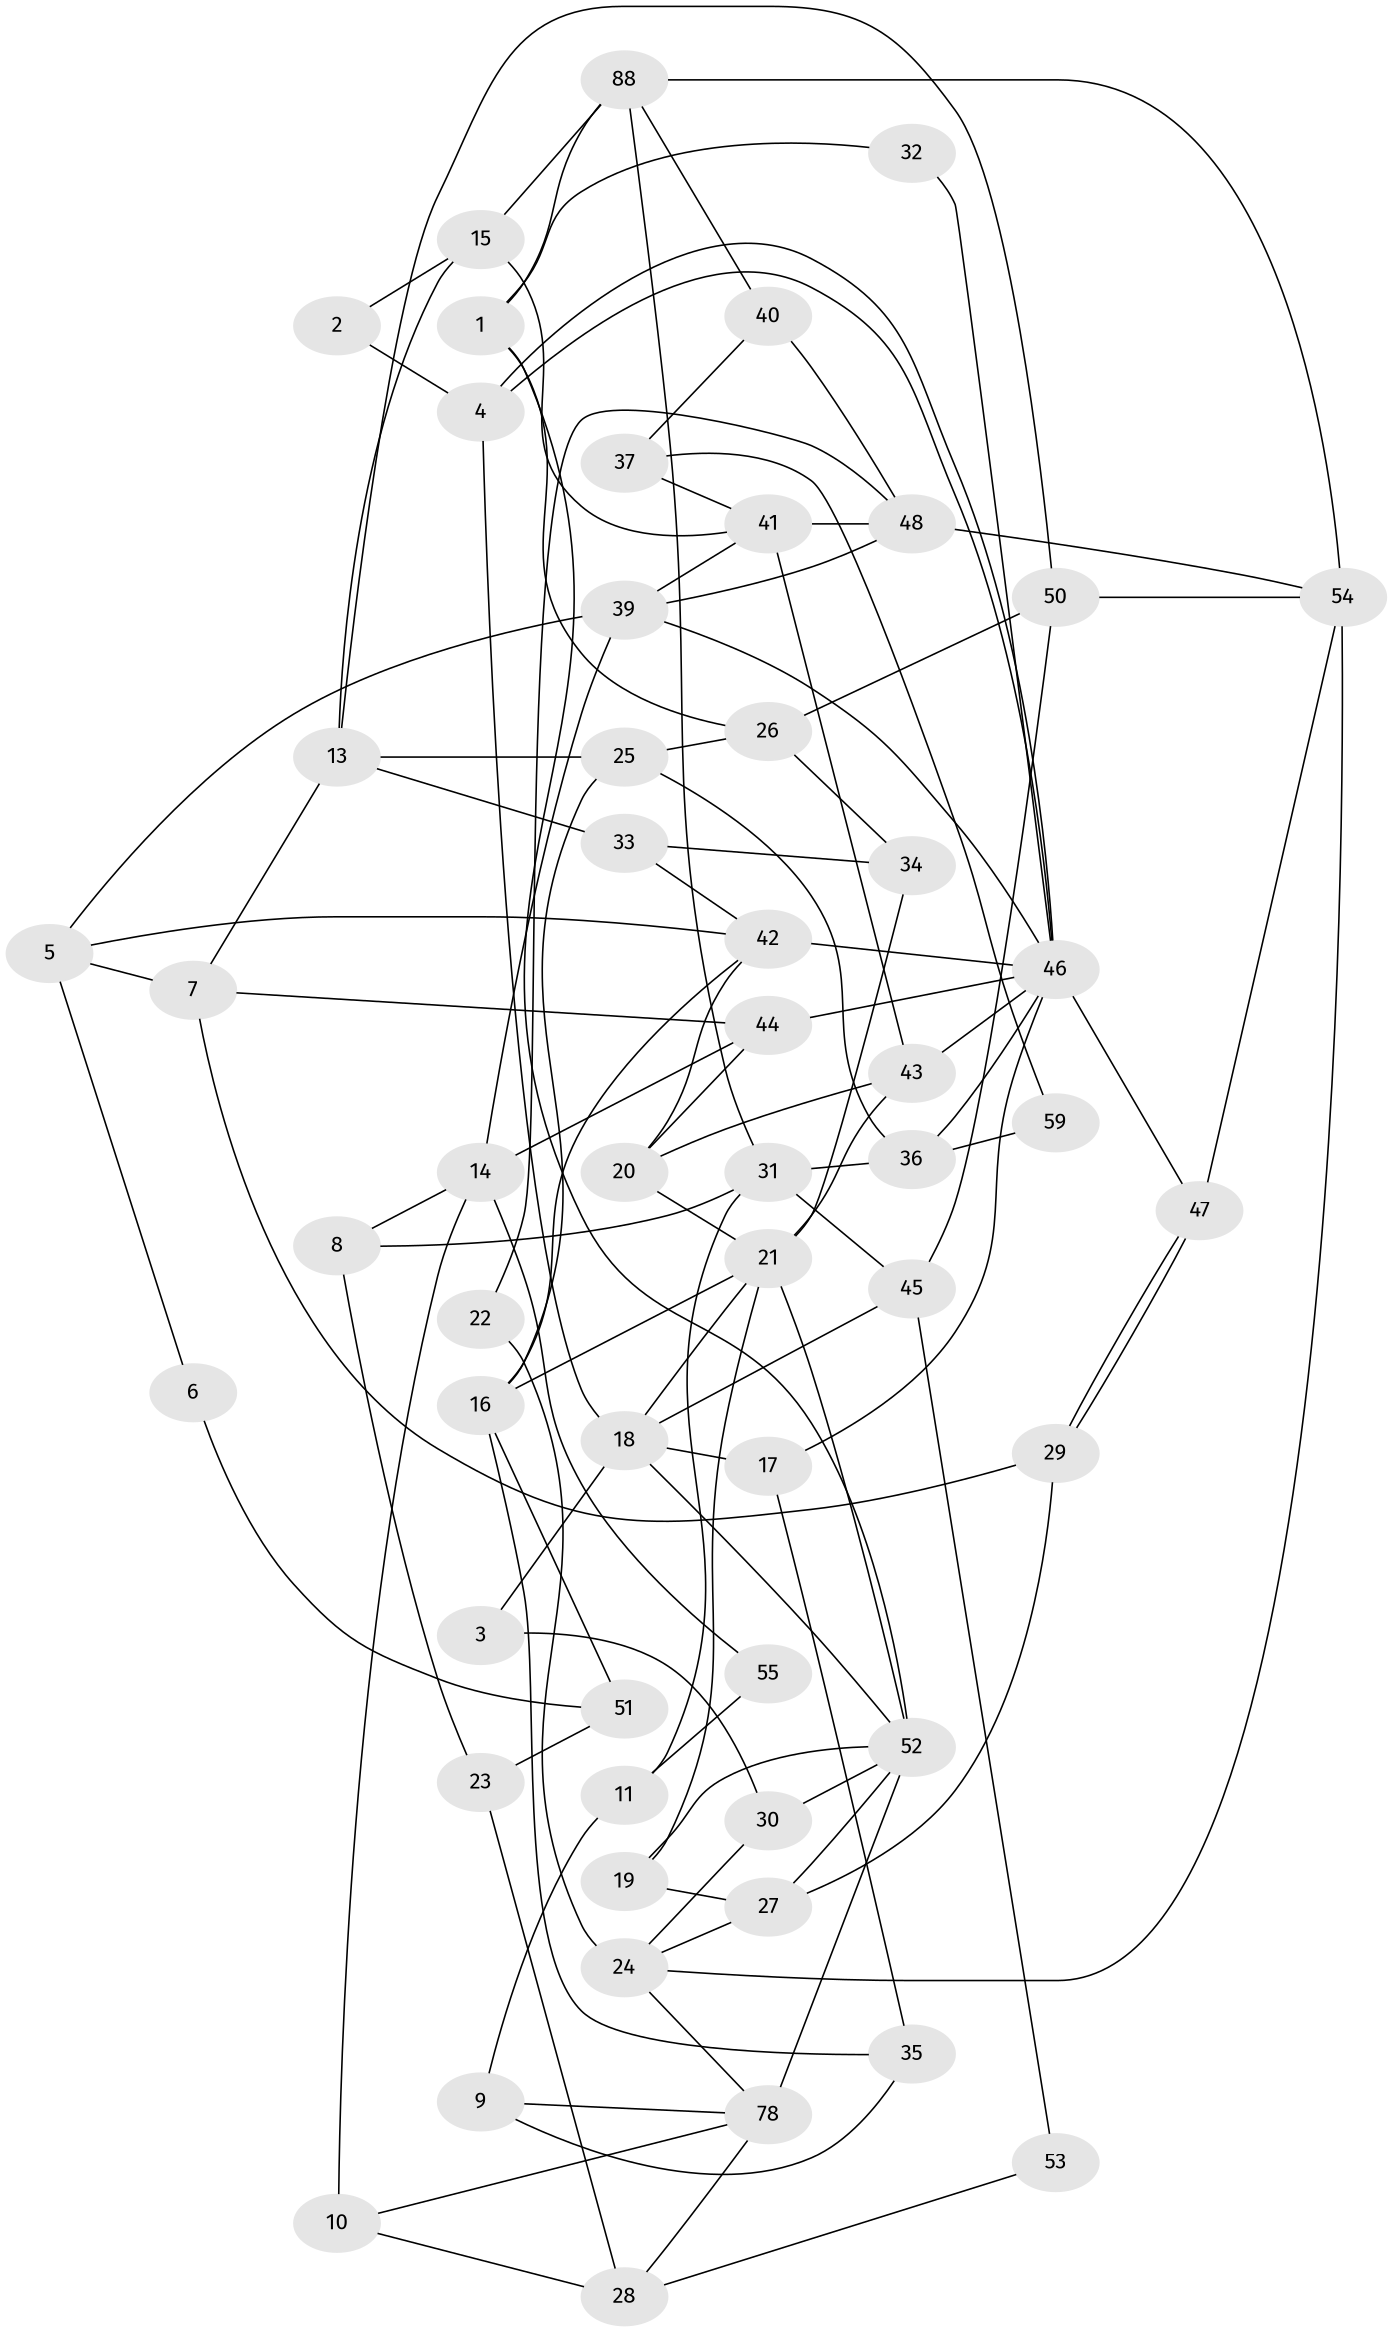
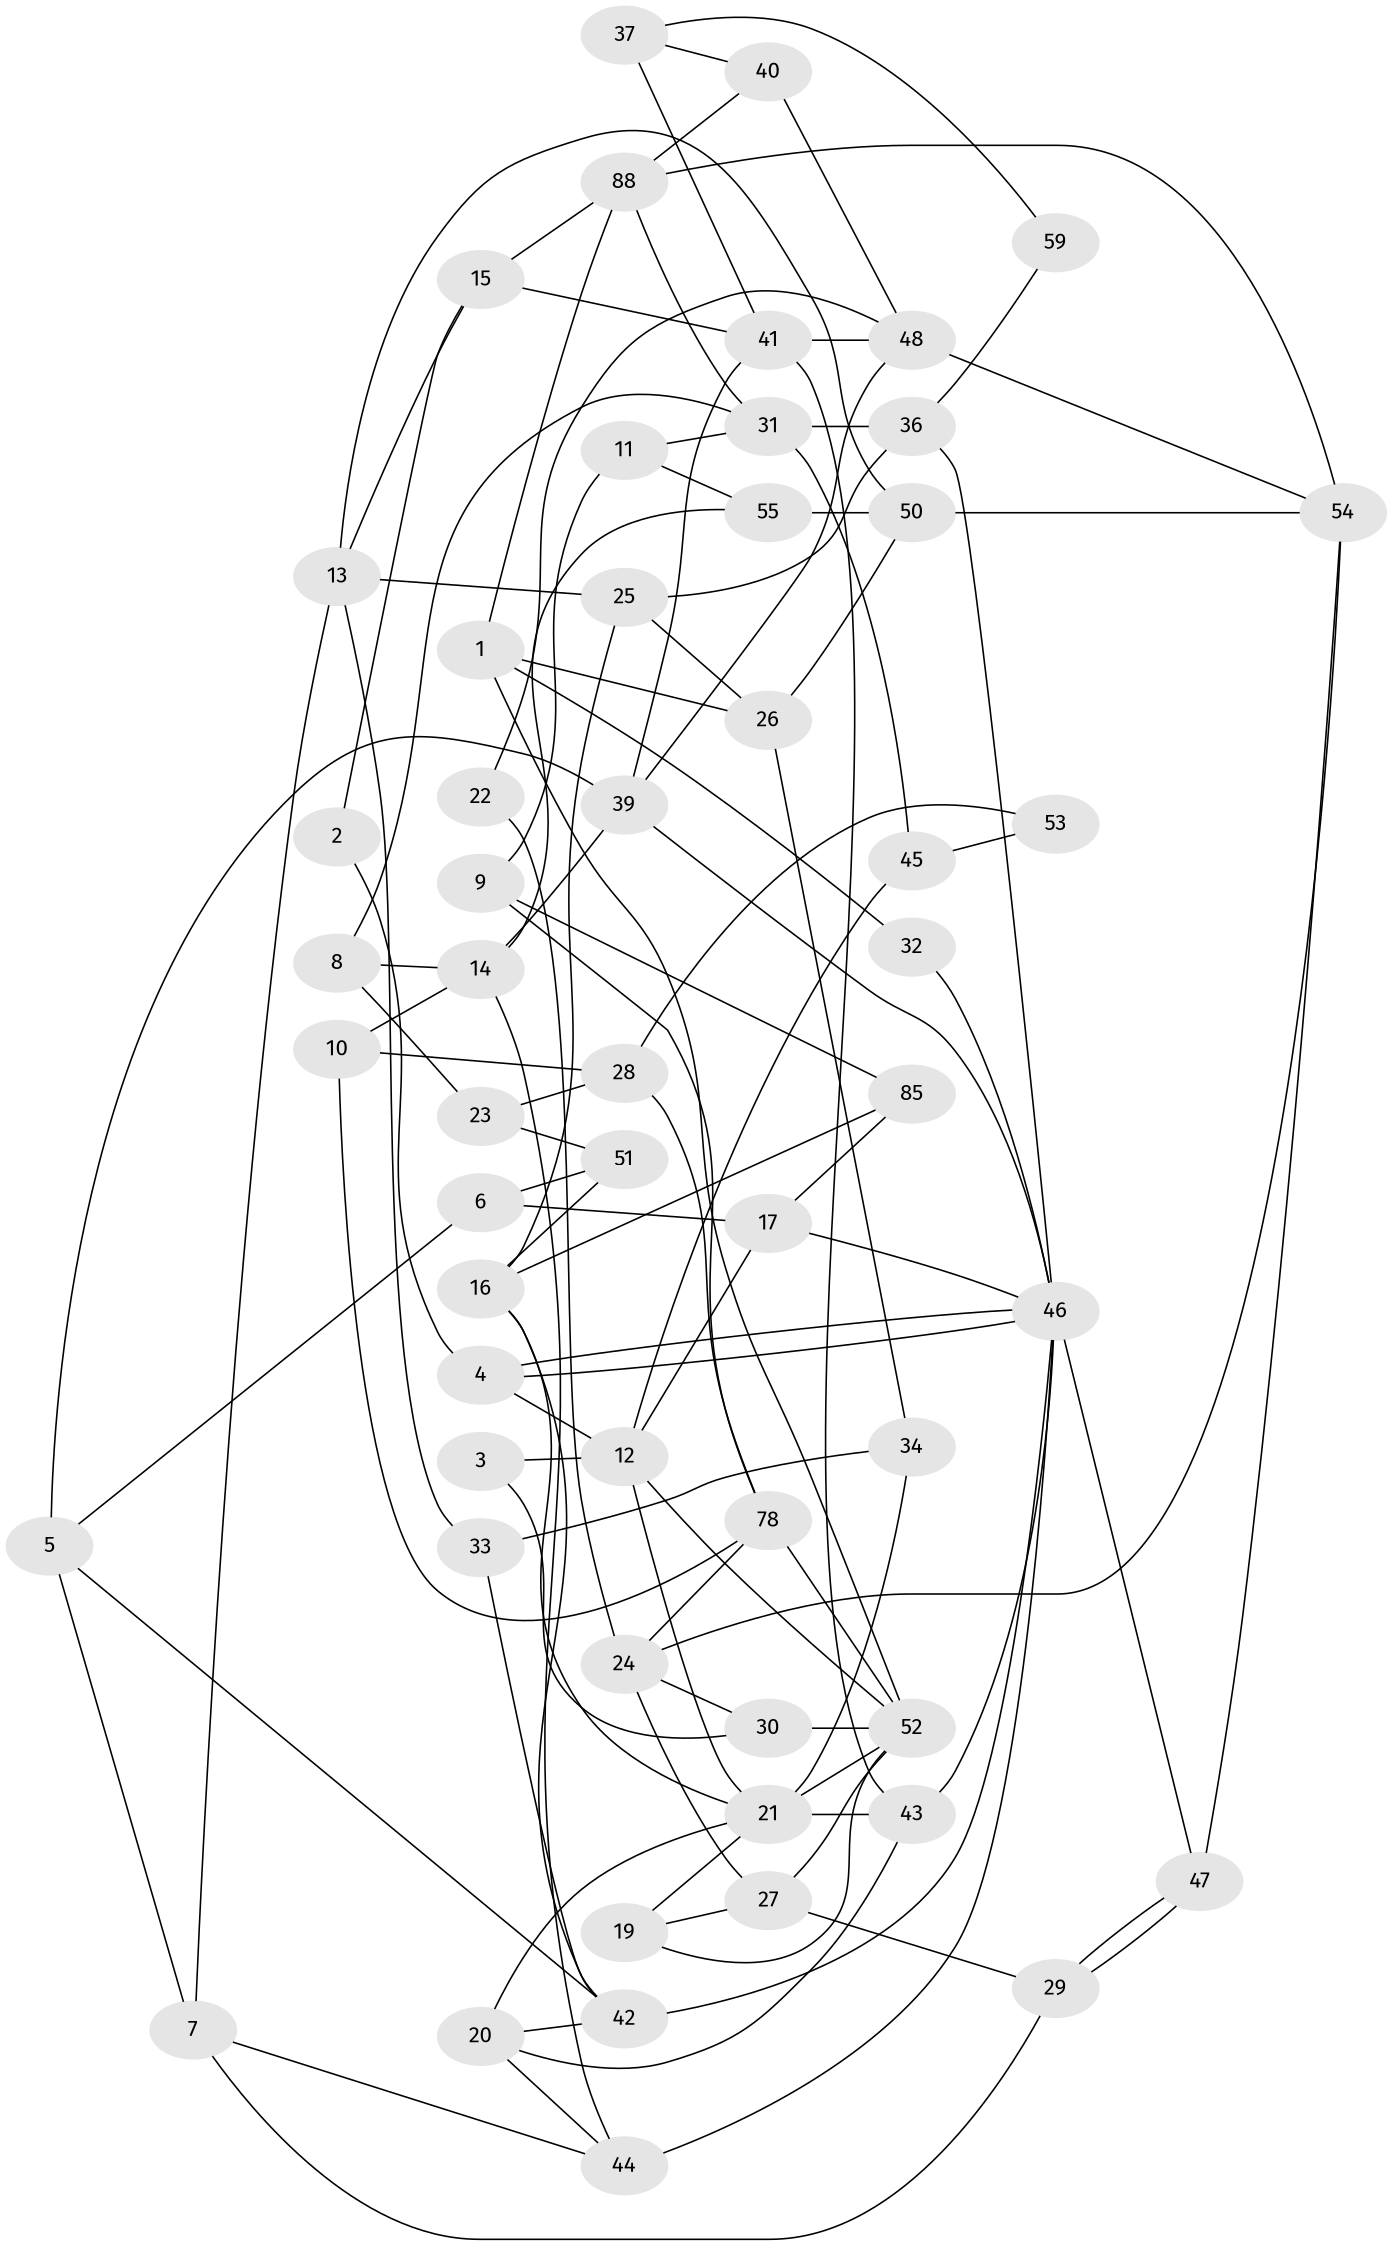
(1005, 948) -> (840, 513)
none -> (624, 1213)
(625, 1441) -> (625, 1457)
(912, 2054) -> (912, 1094)
